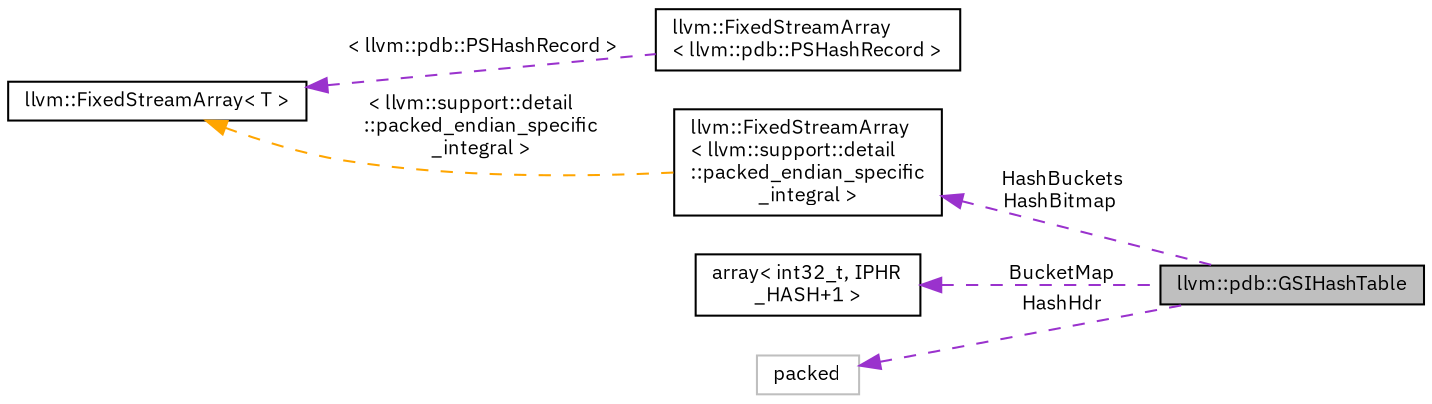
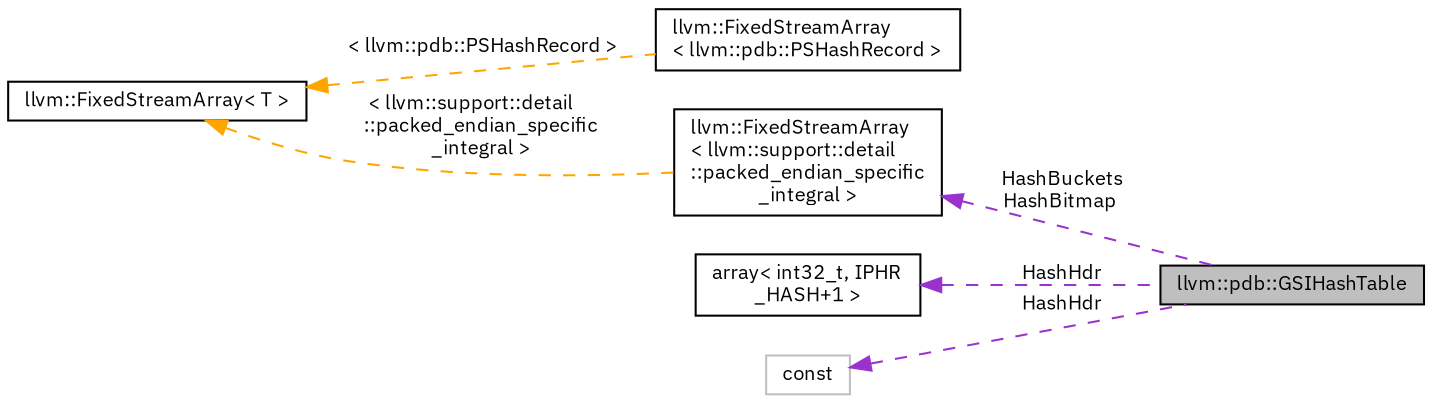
(492, 70) -> (492, 70)
(1060, 274) -> (1060, 274)
(808, 375) -> (808, 375)
